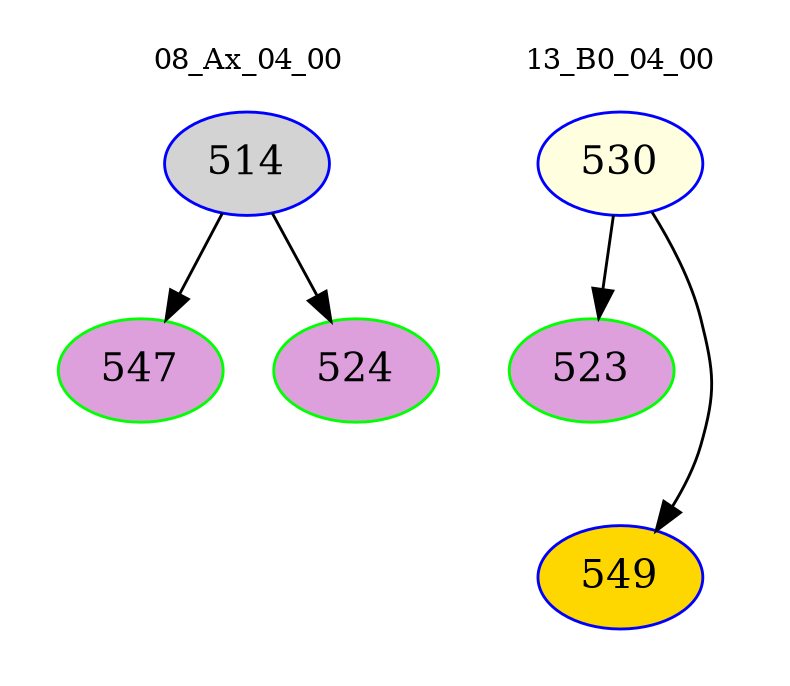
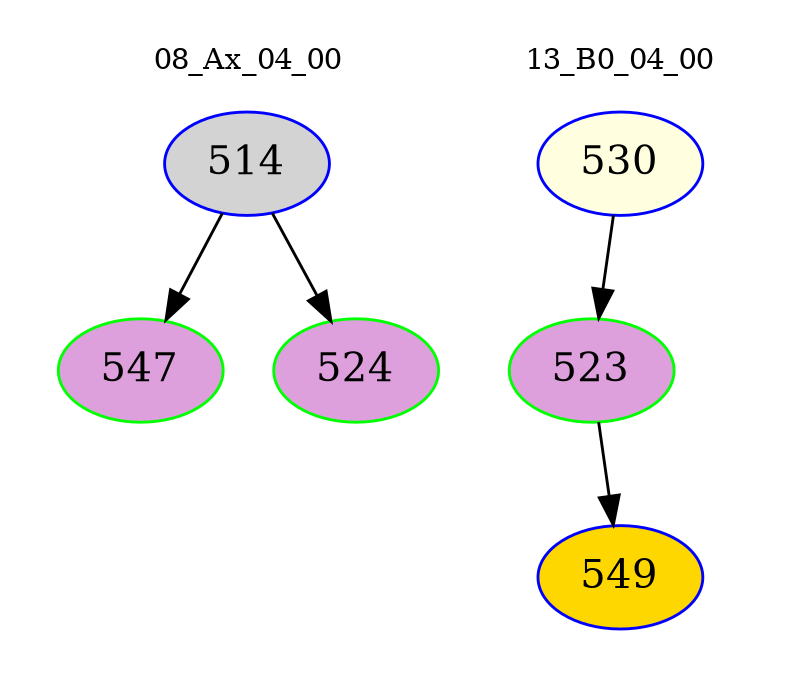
(709, 357) -> (604, 459)
